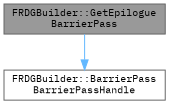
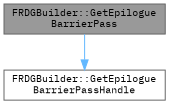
(85, 85) -> (85, 85)
